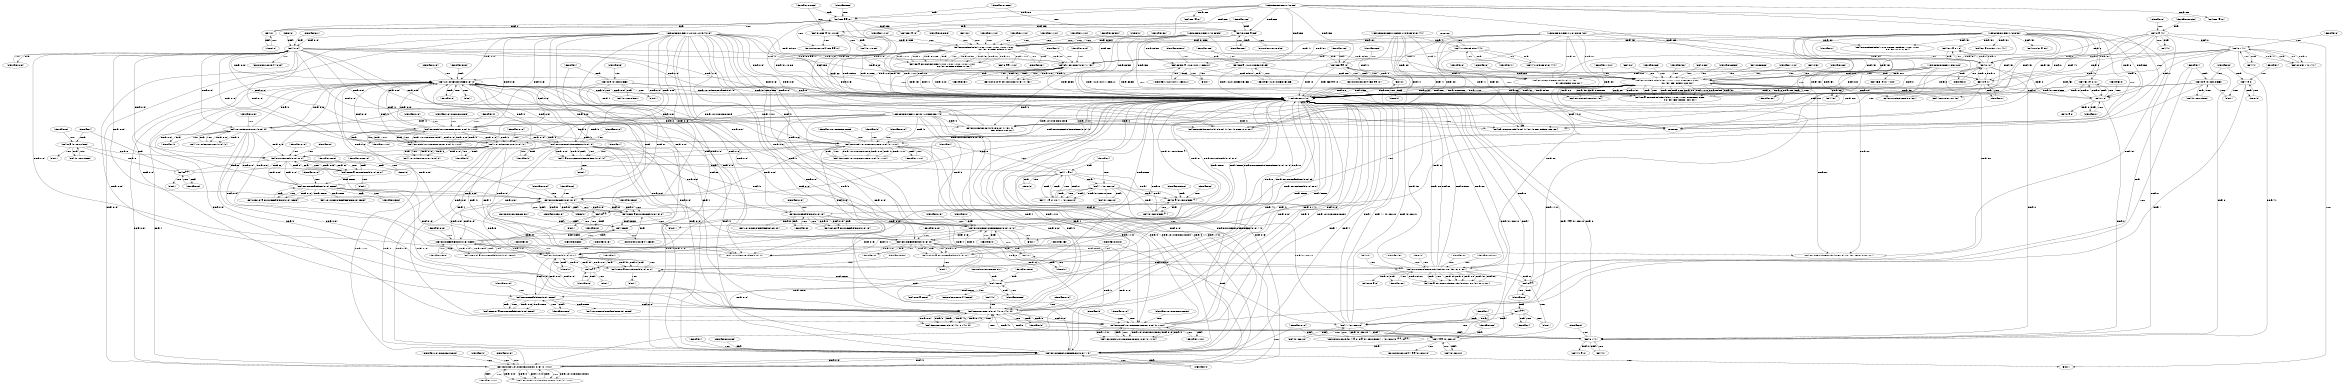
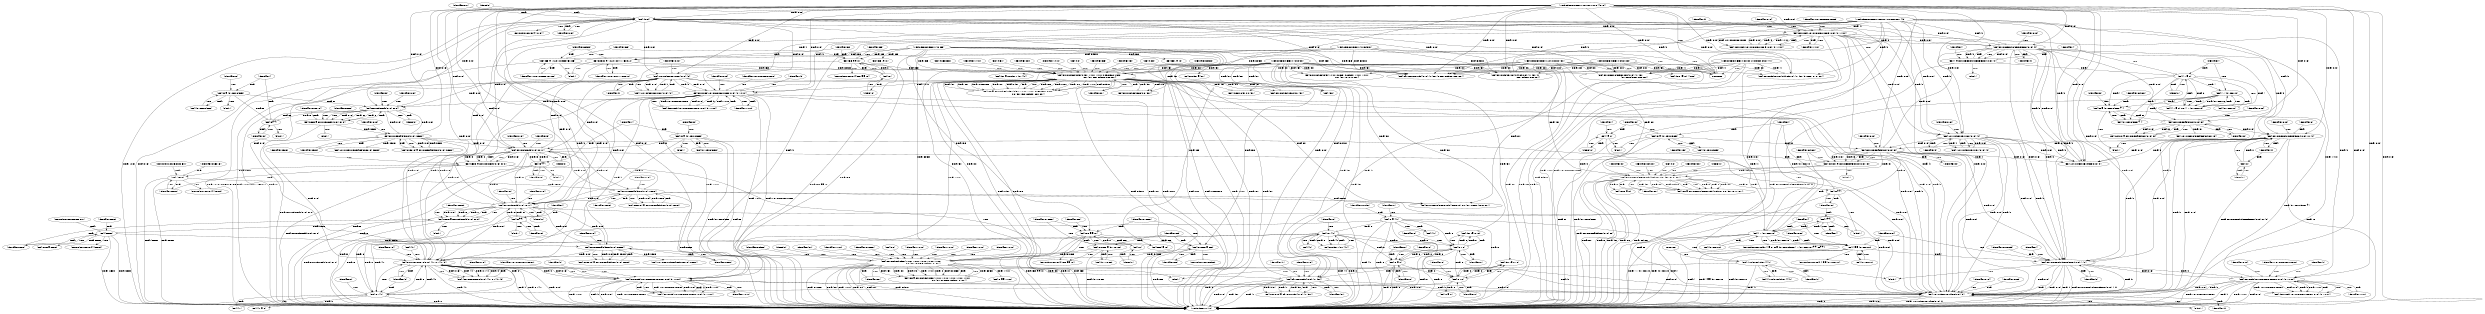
(1398, 33) -> (1747, 61)
(1872, 99) -> (1671, 68)
(1078, 103) -> (1571, 213)
